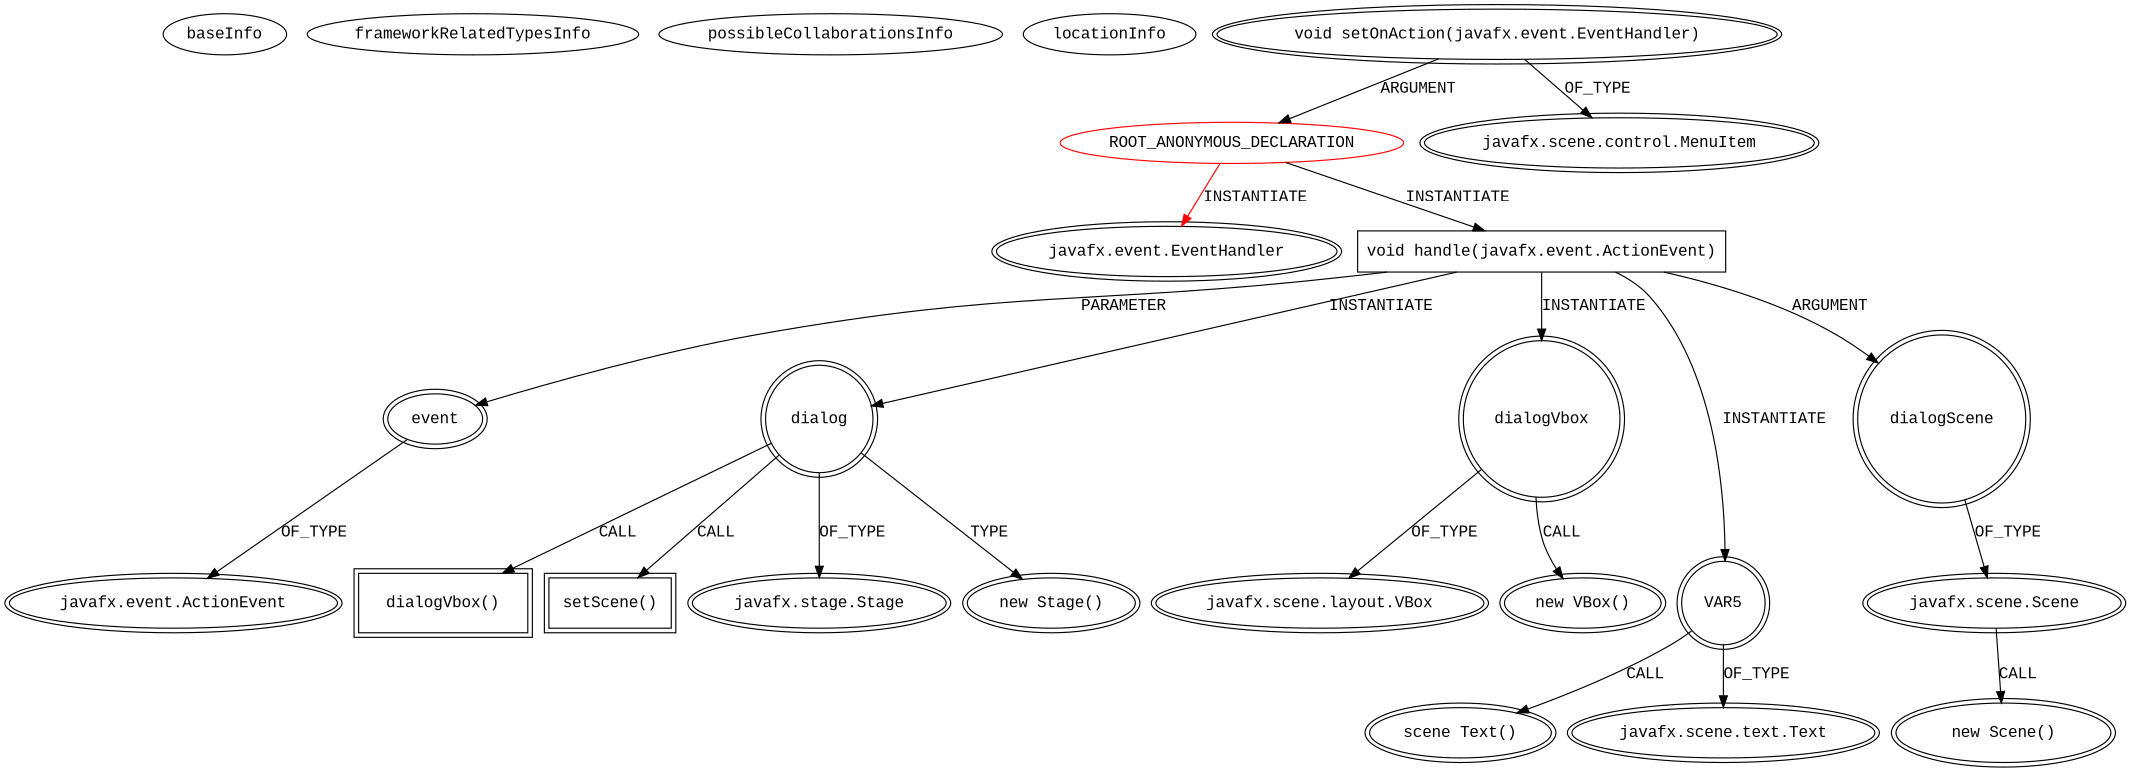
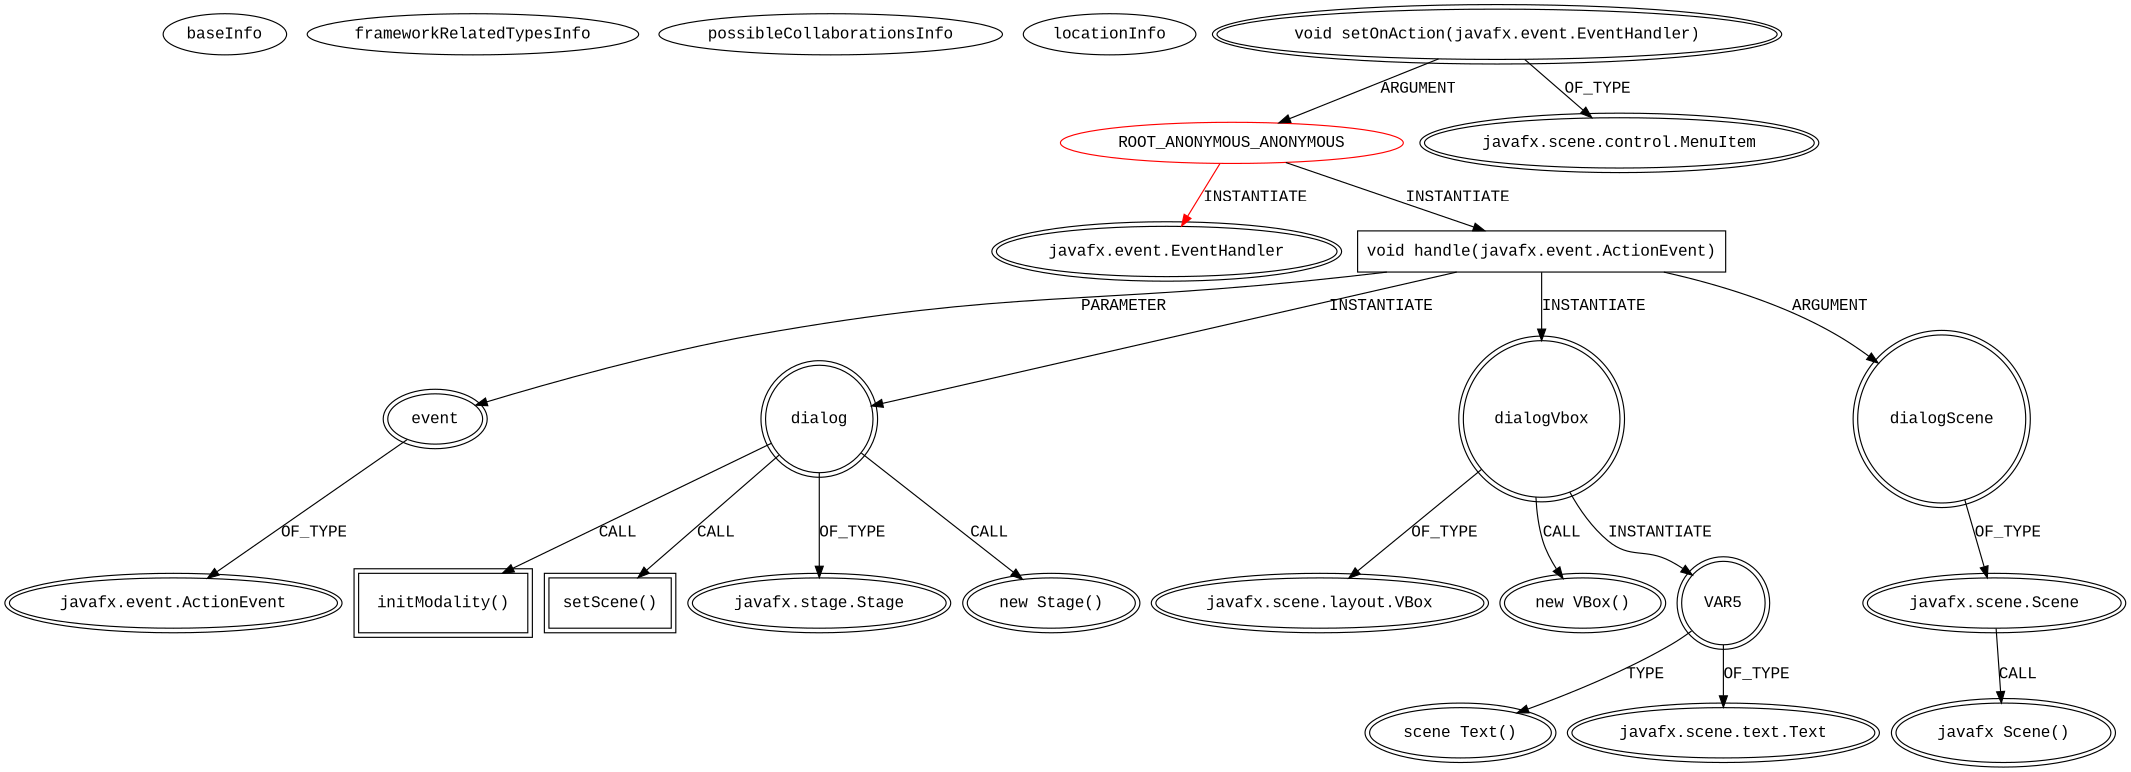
(1232, 143) -> (1232, 143)
(1703, 396) -> (1616, 546)
(990, 532) -> (990, 532)
(443, 603) -> (443, 603)
(1646, 674) -> (1646, 674)
(2003, 733) -> (2003, 733)
